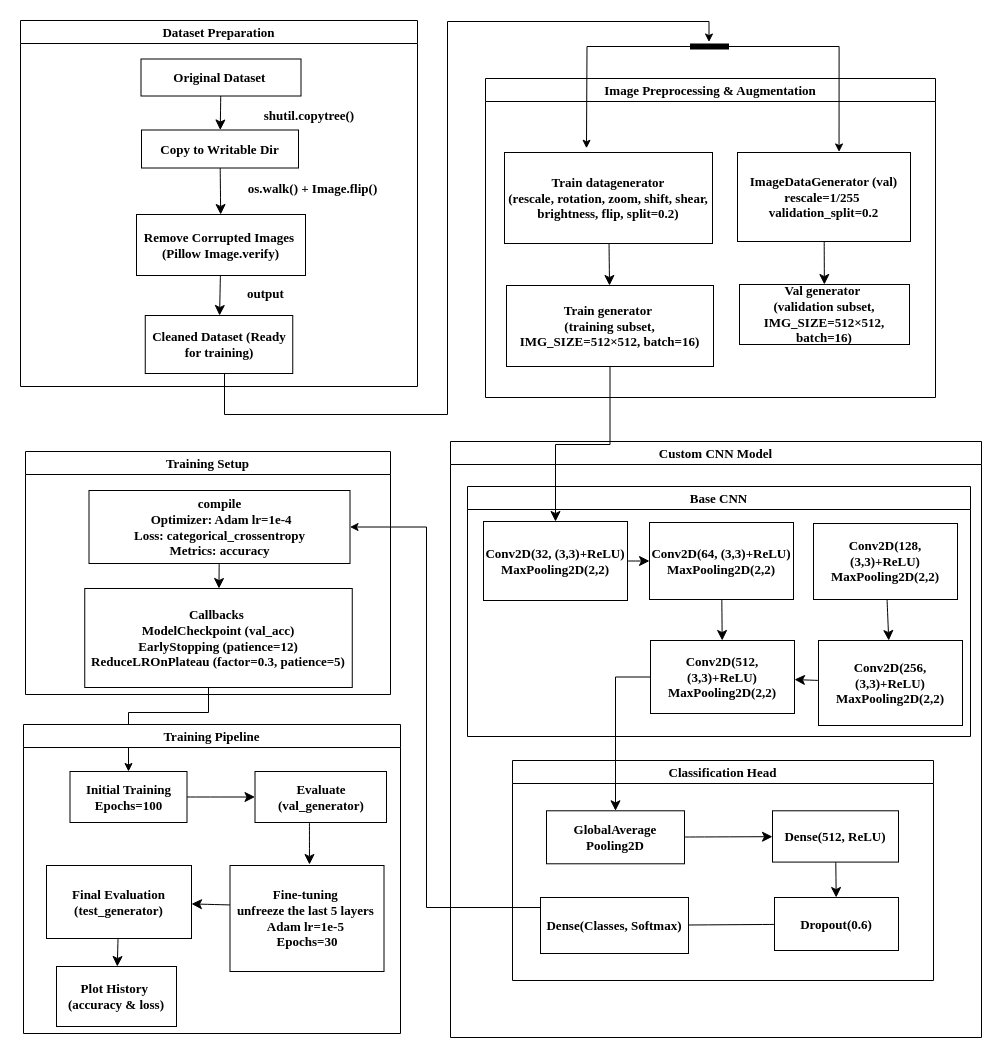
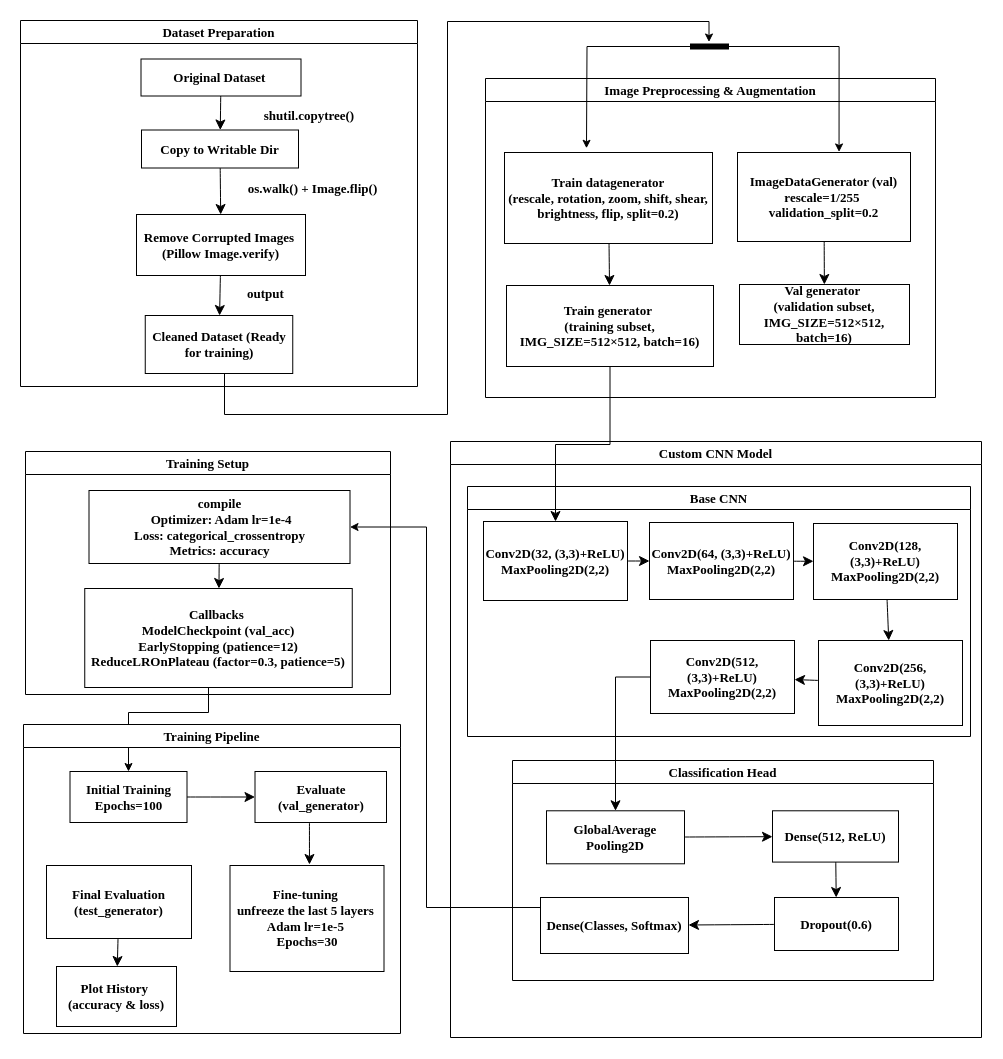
(722, 616) -> (798, 561)
(215, 905) -> none
(695, 925) -> (697, 925)
